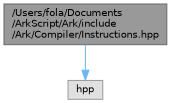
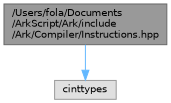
(85, 90) -> (85, 90)
